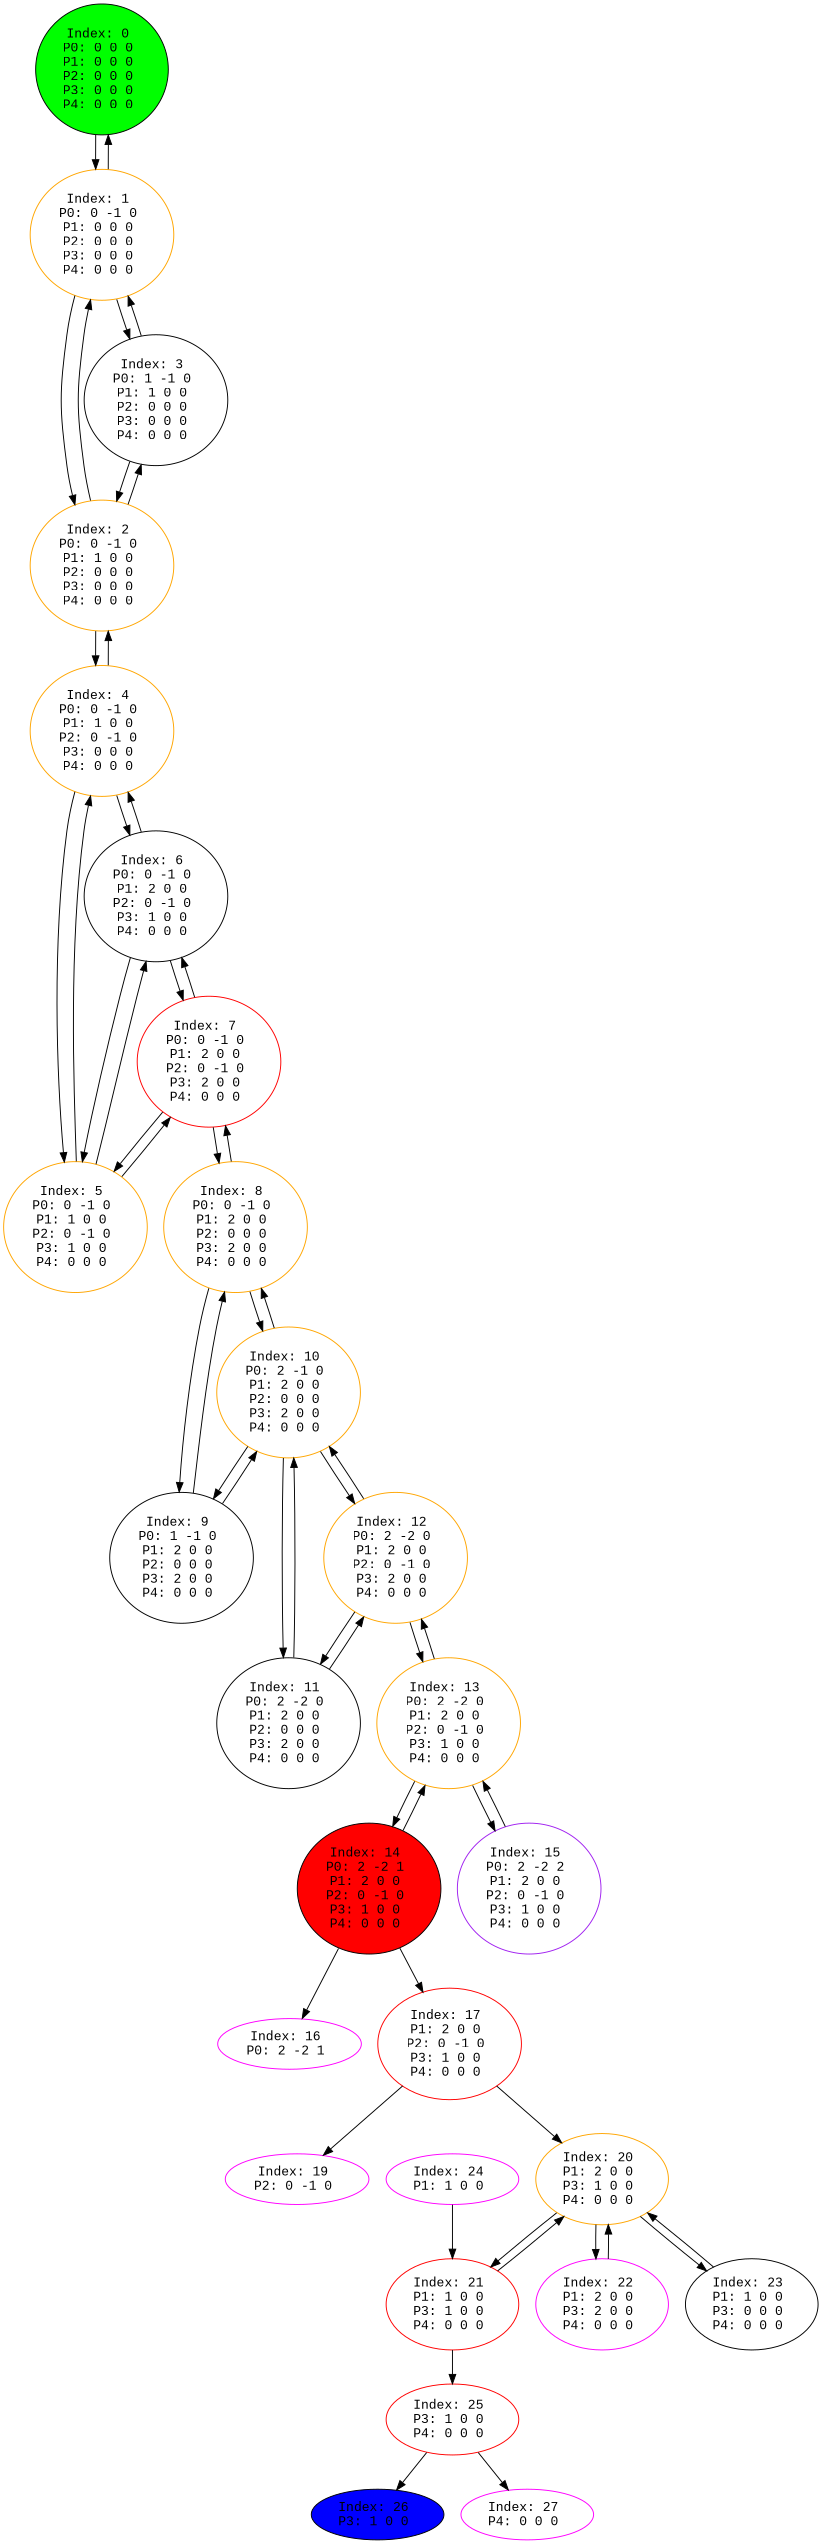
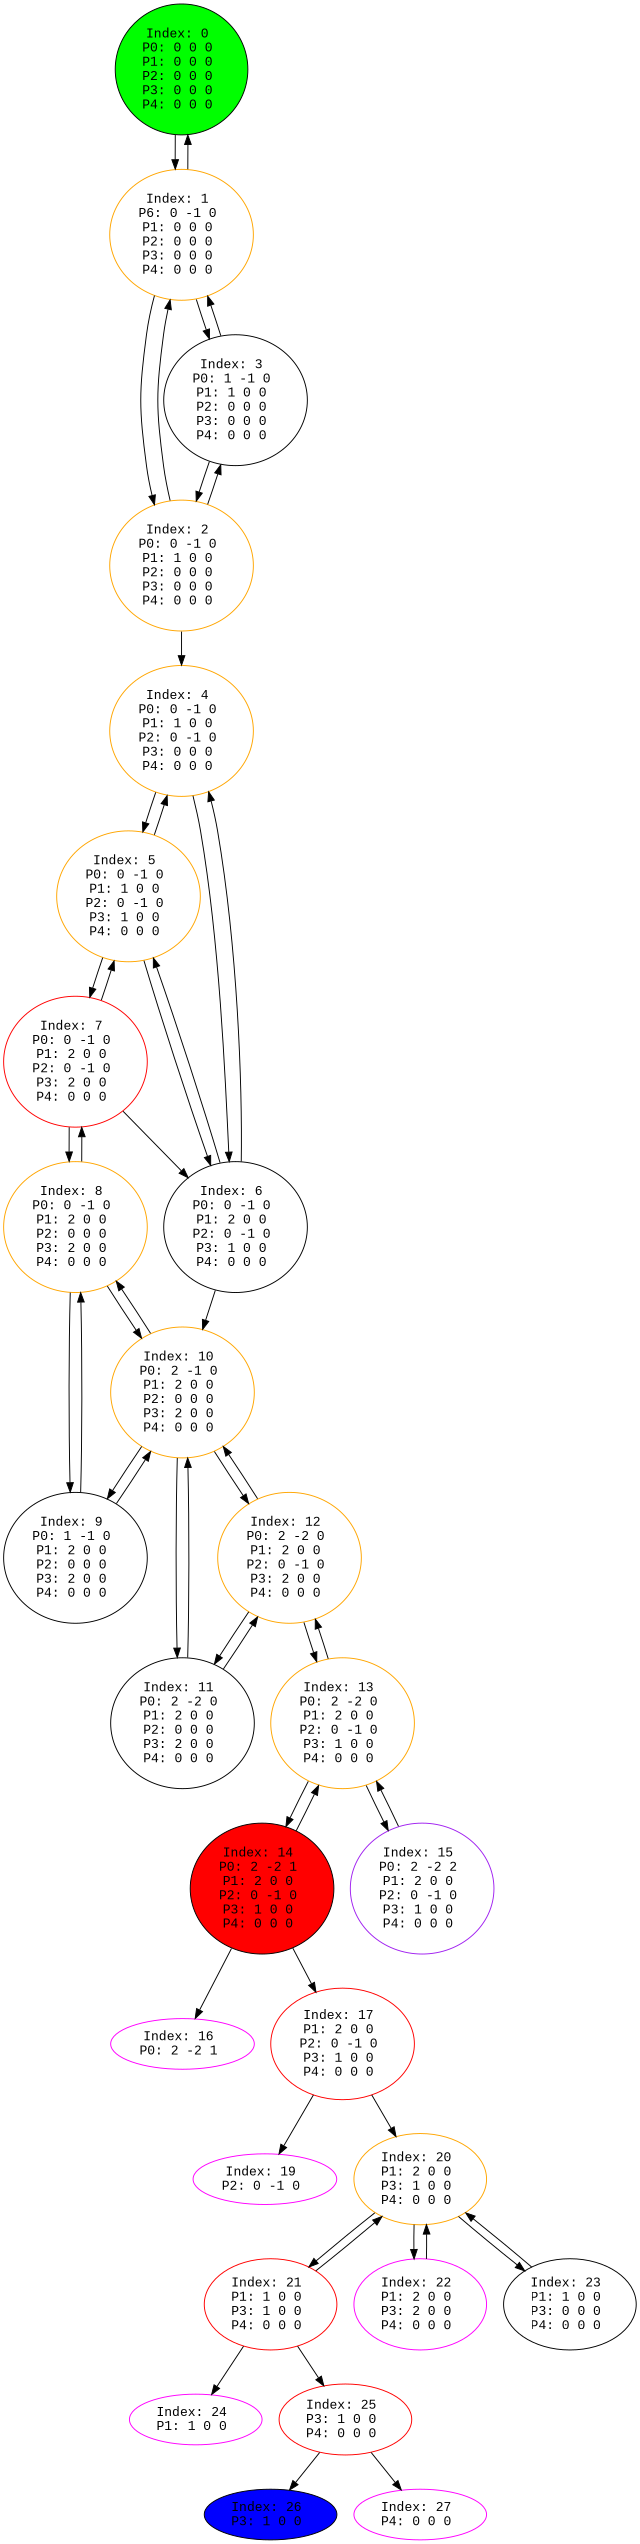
(102, 235) -> (182, 235)
(108, 653) -> none
(175, 976) -> (210, 1305)
(452, 2227) -> (230, 2366)
